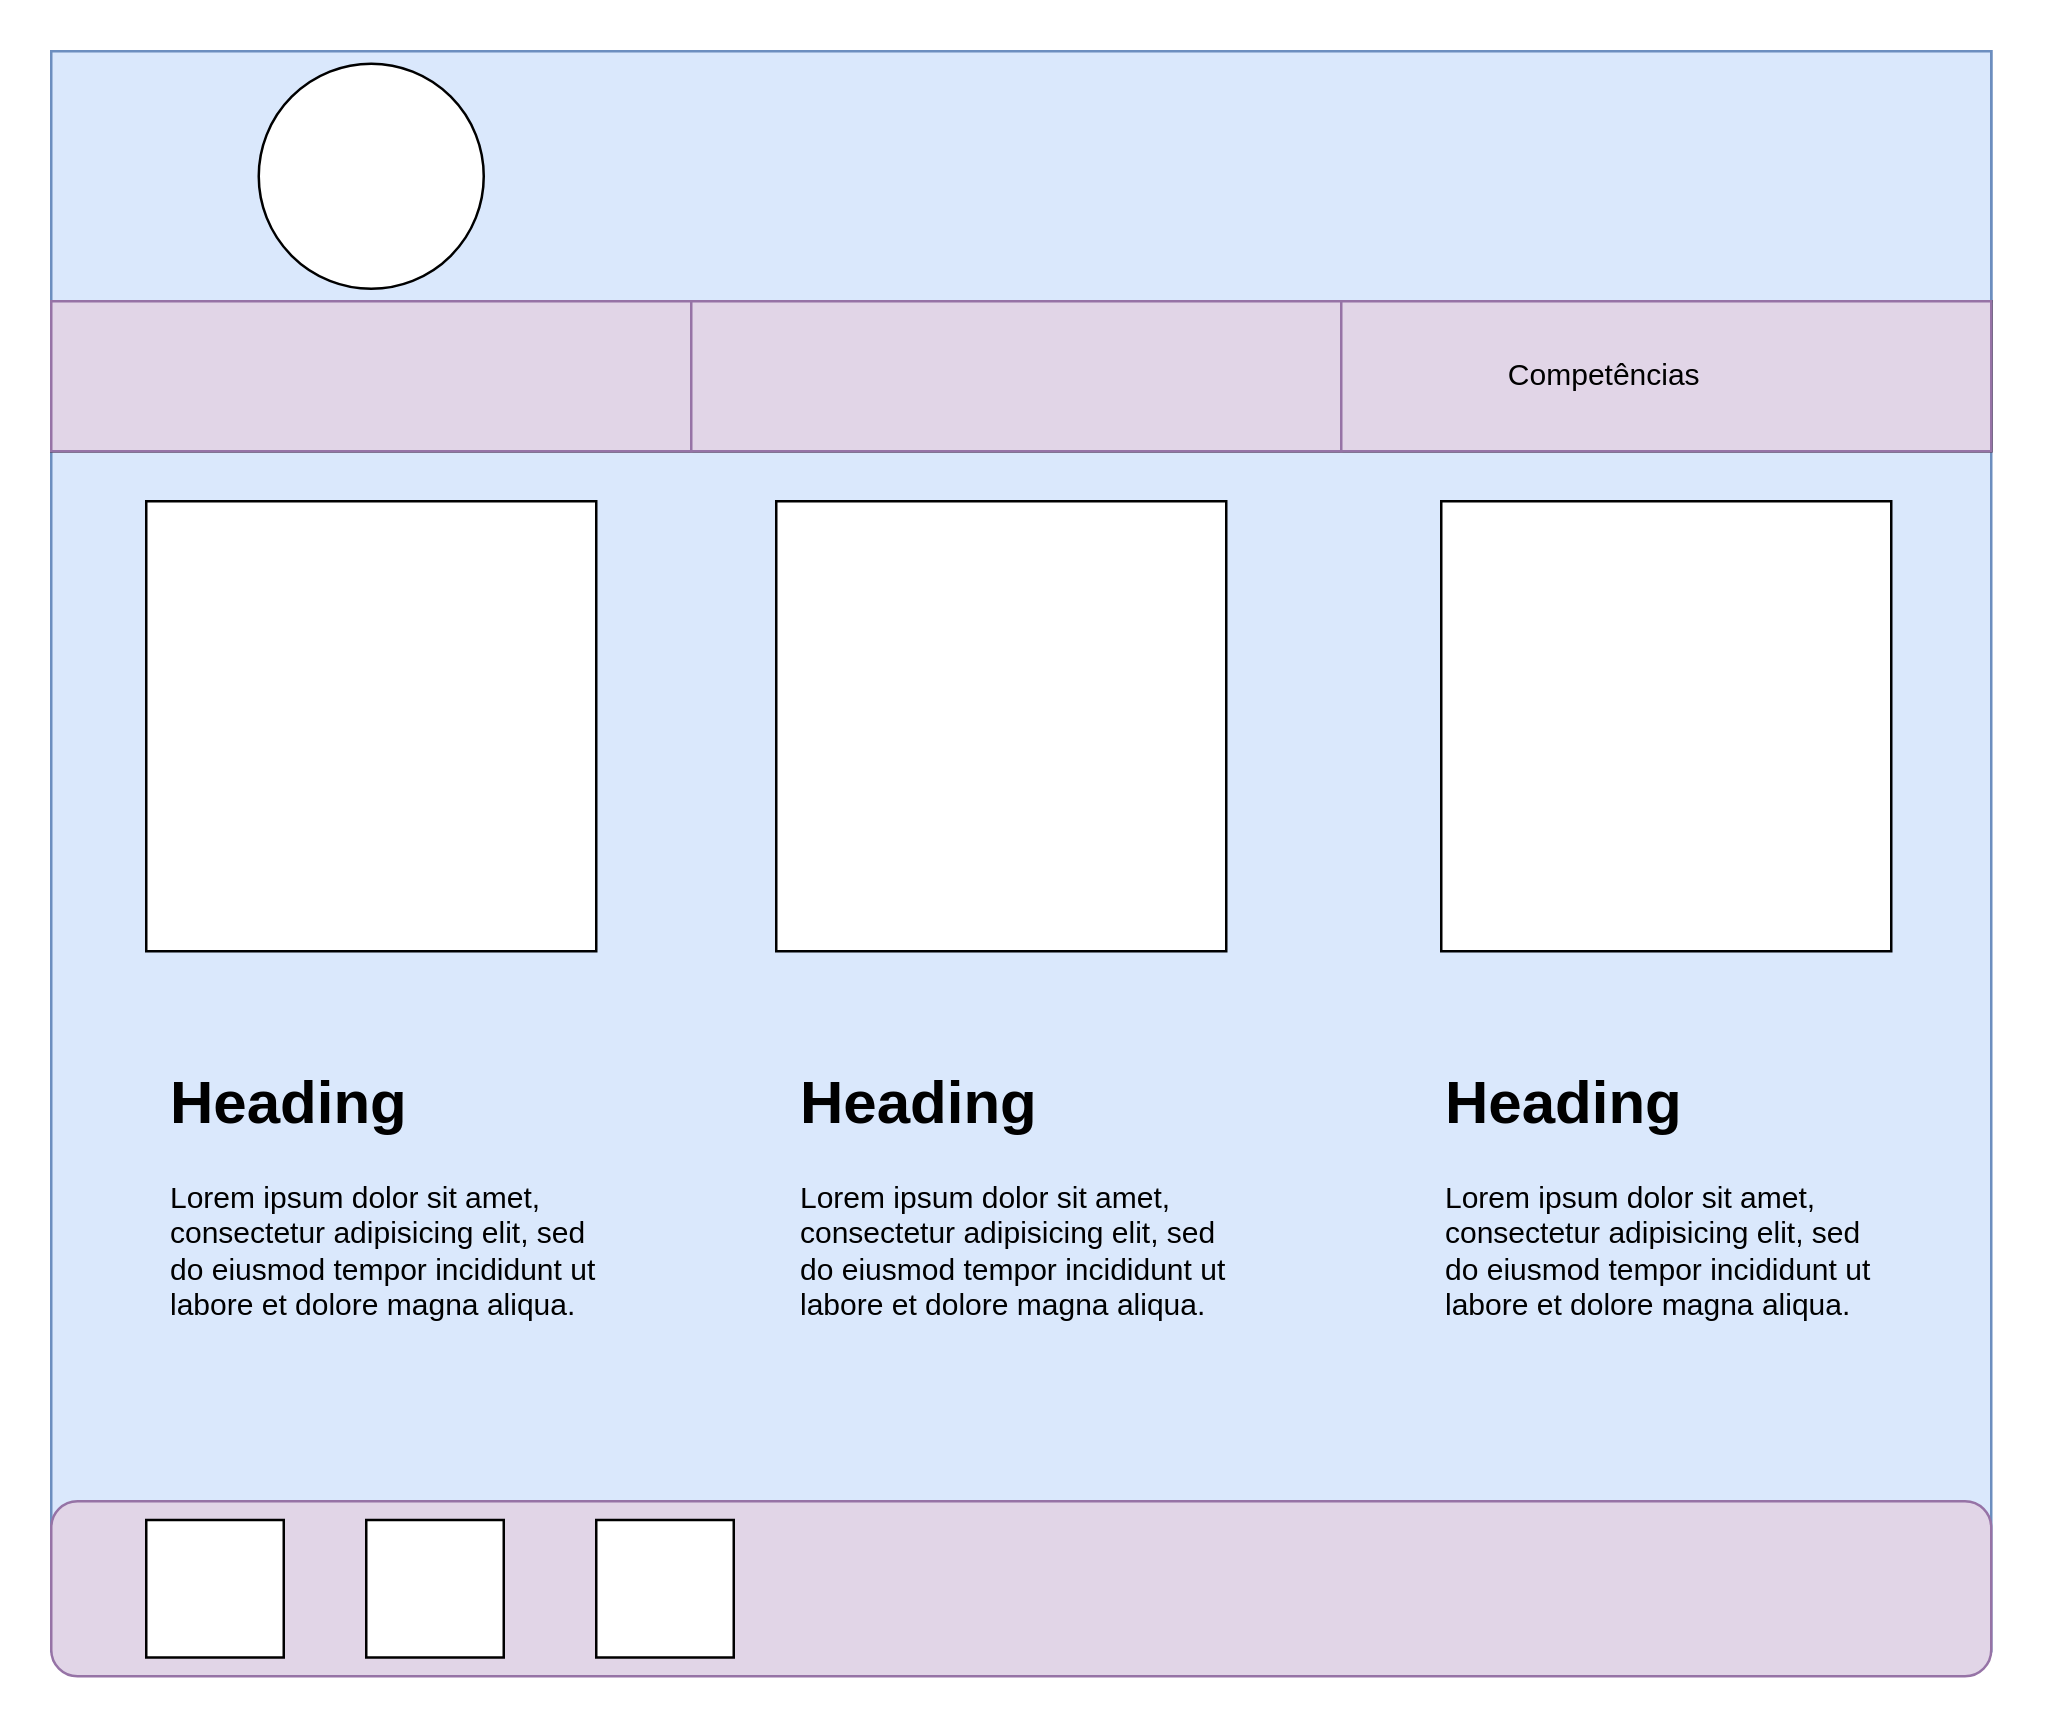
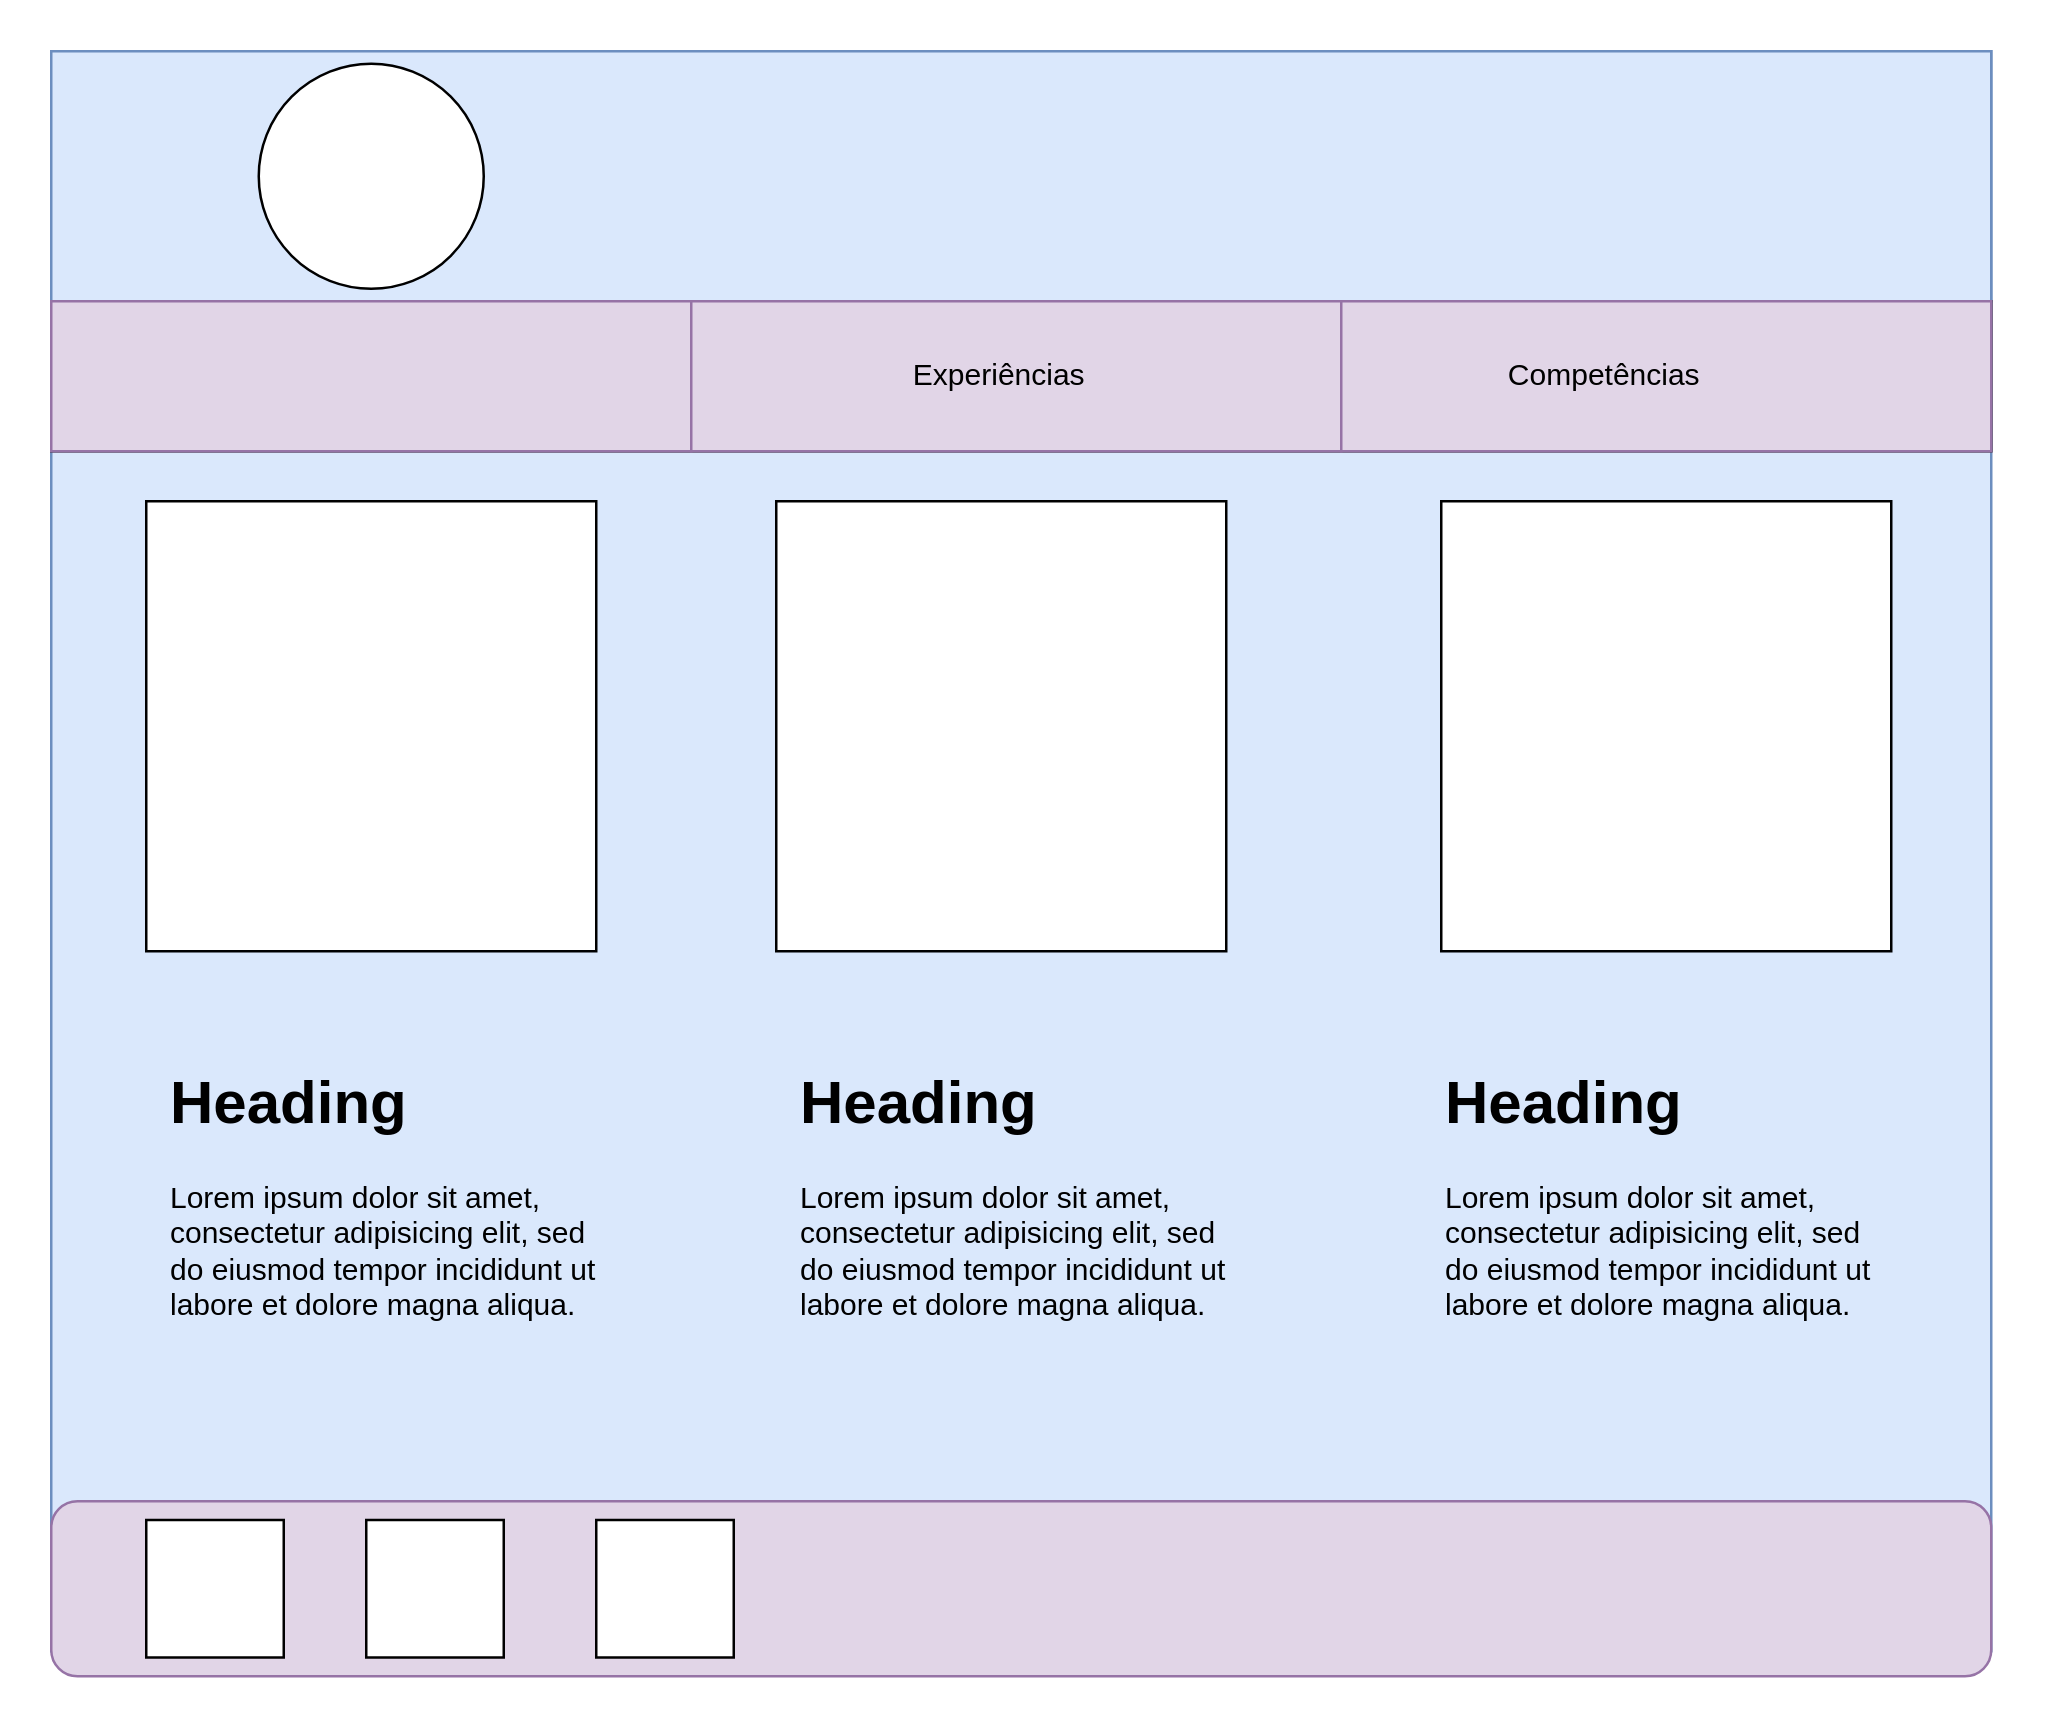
none -> (1000, 376)
